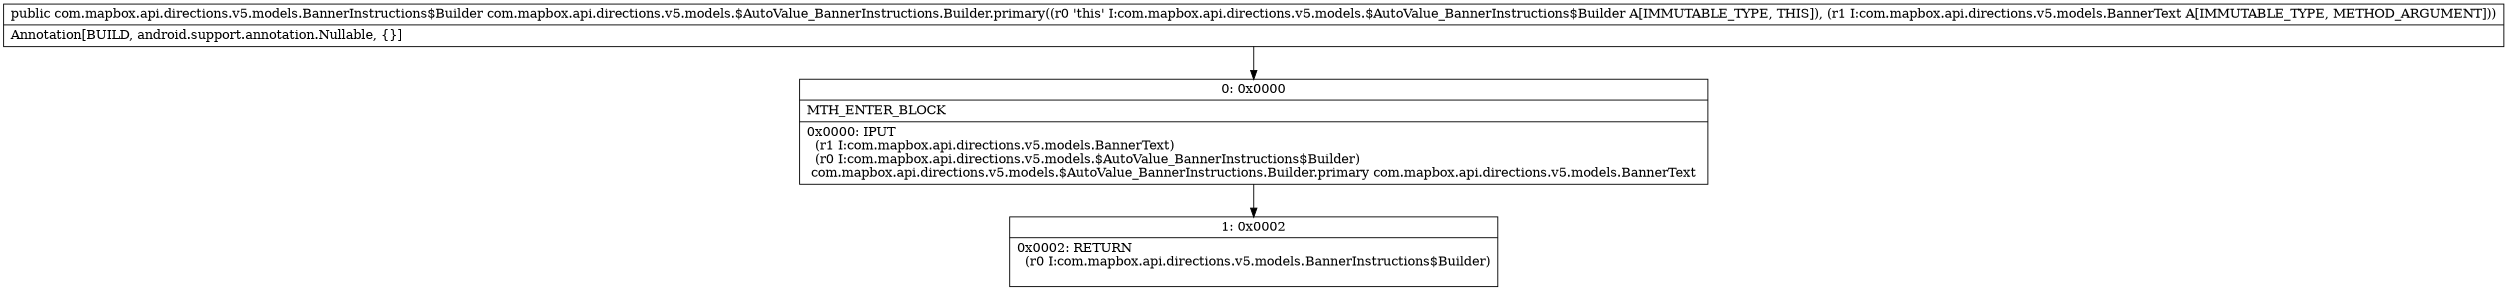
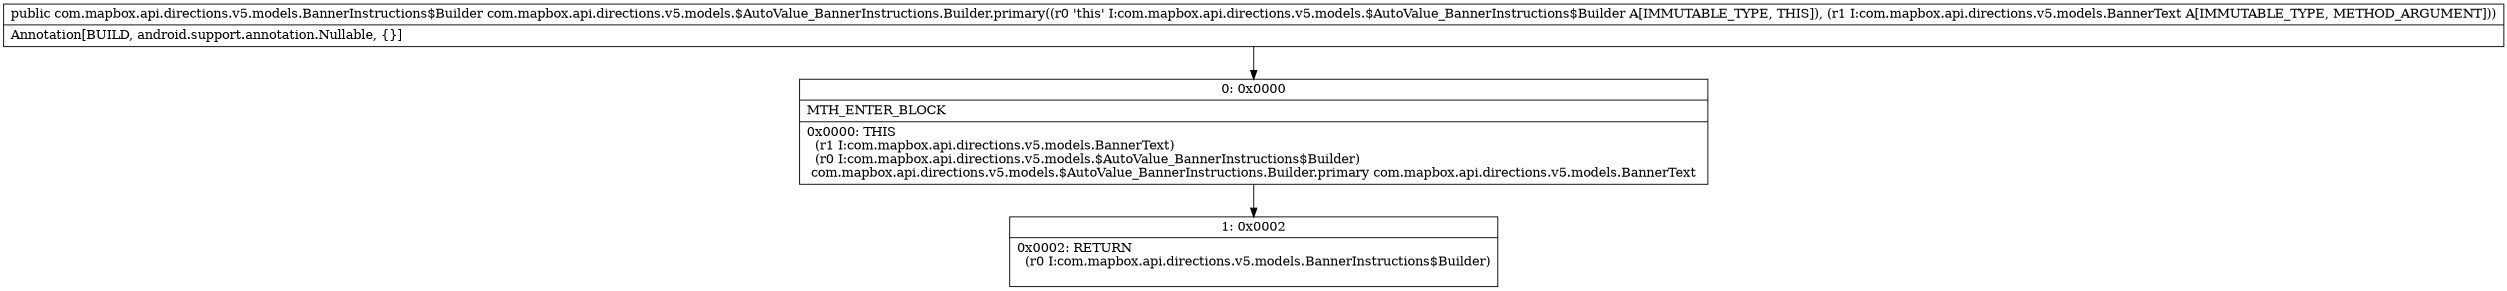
(855, 132) -> (856, 132)
